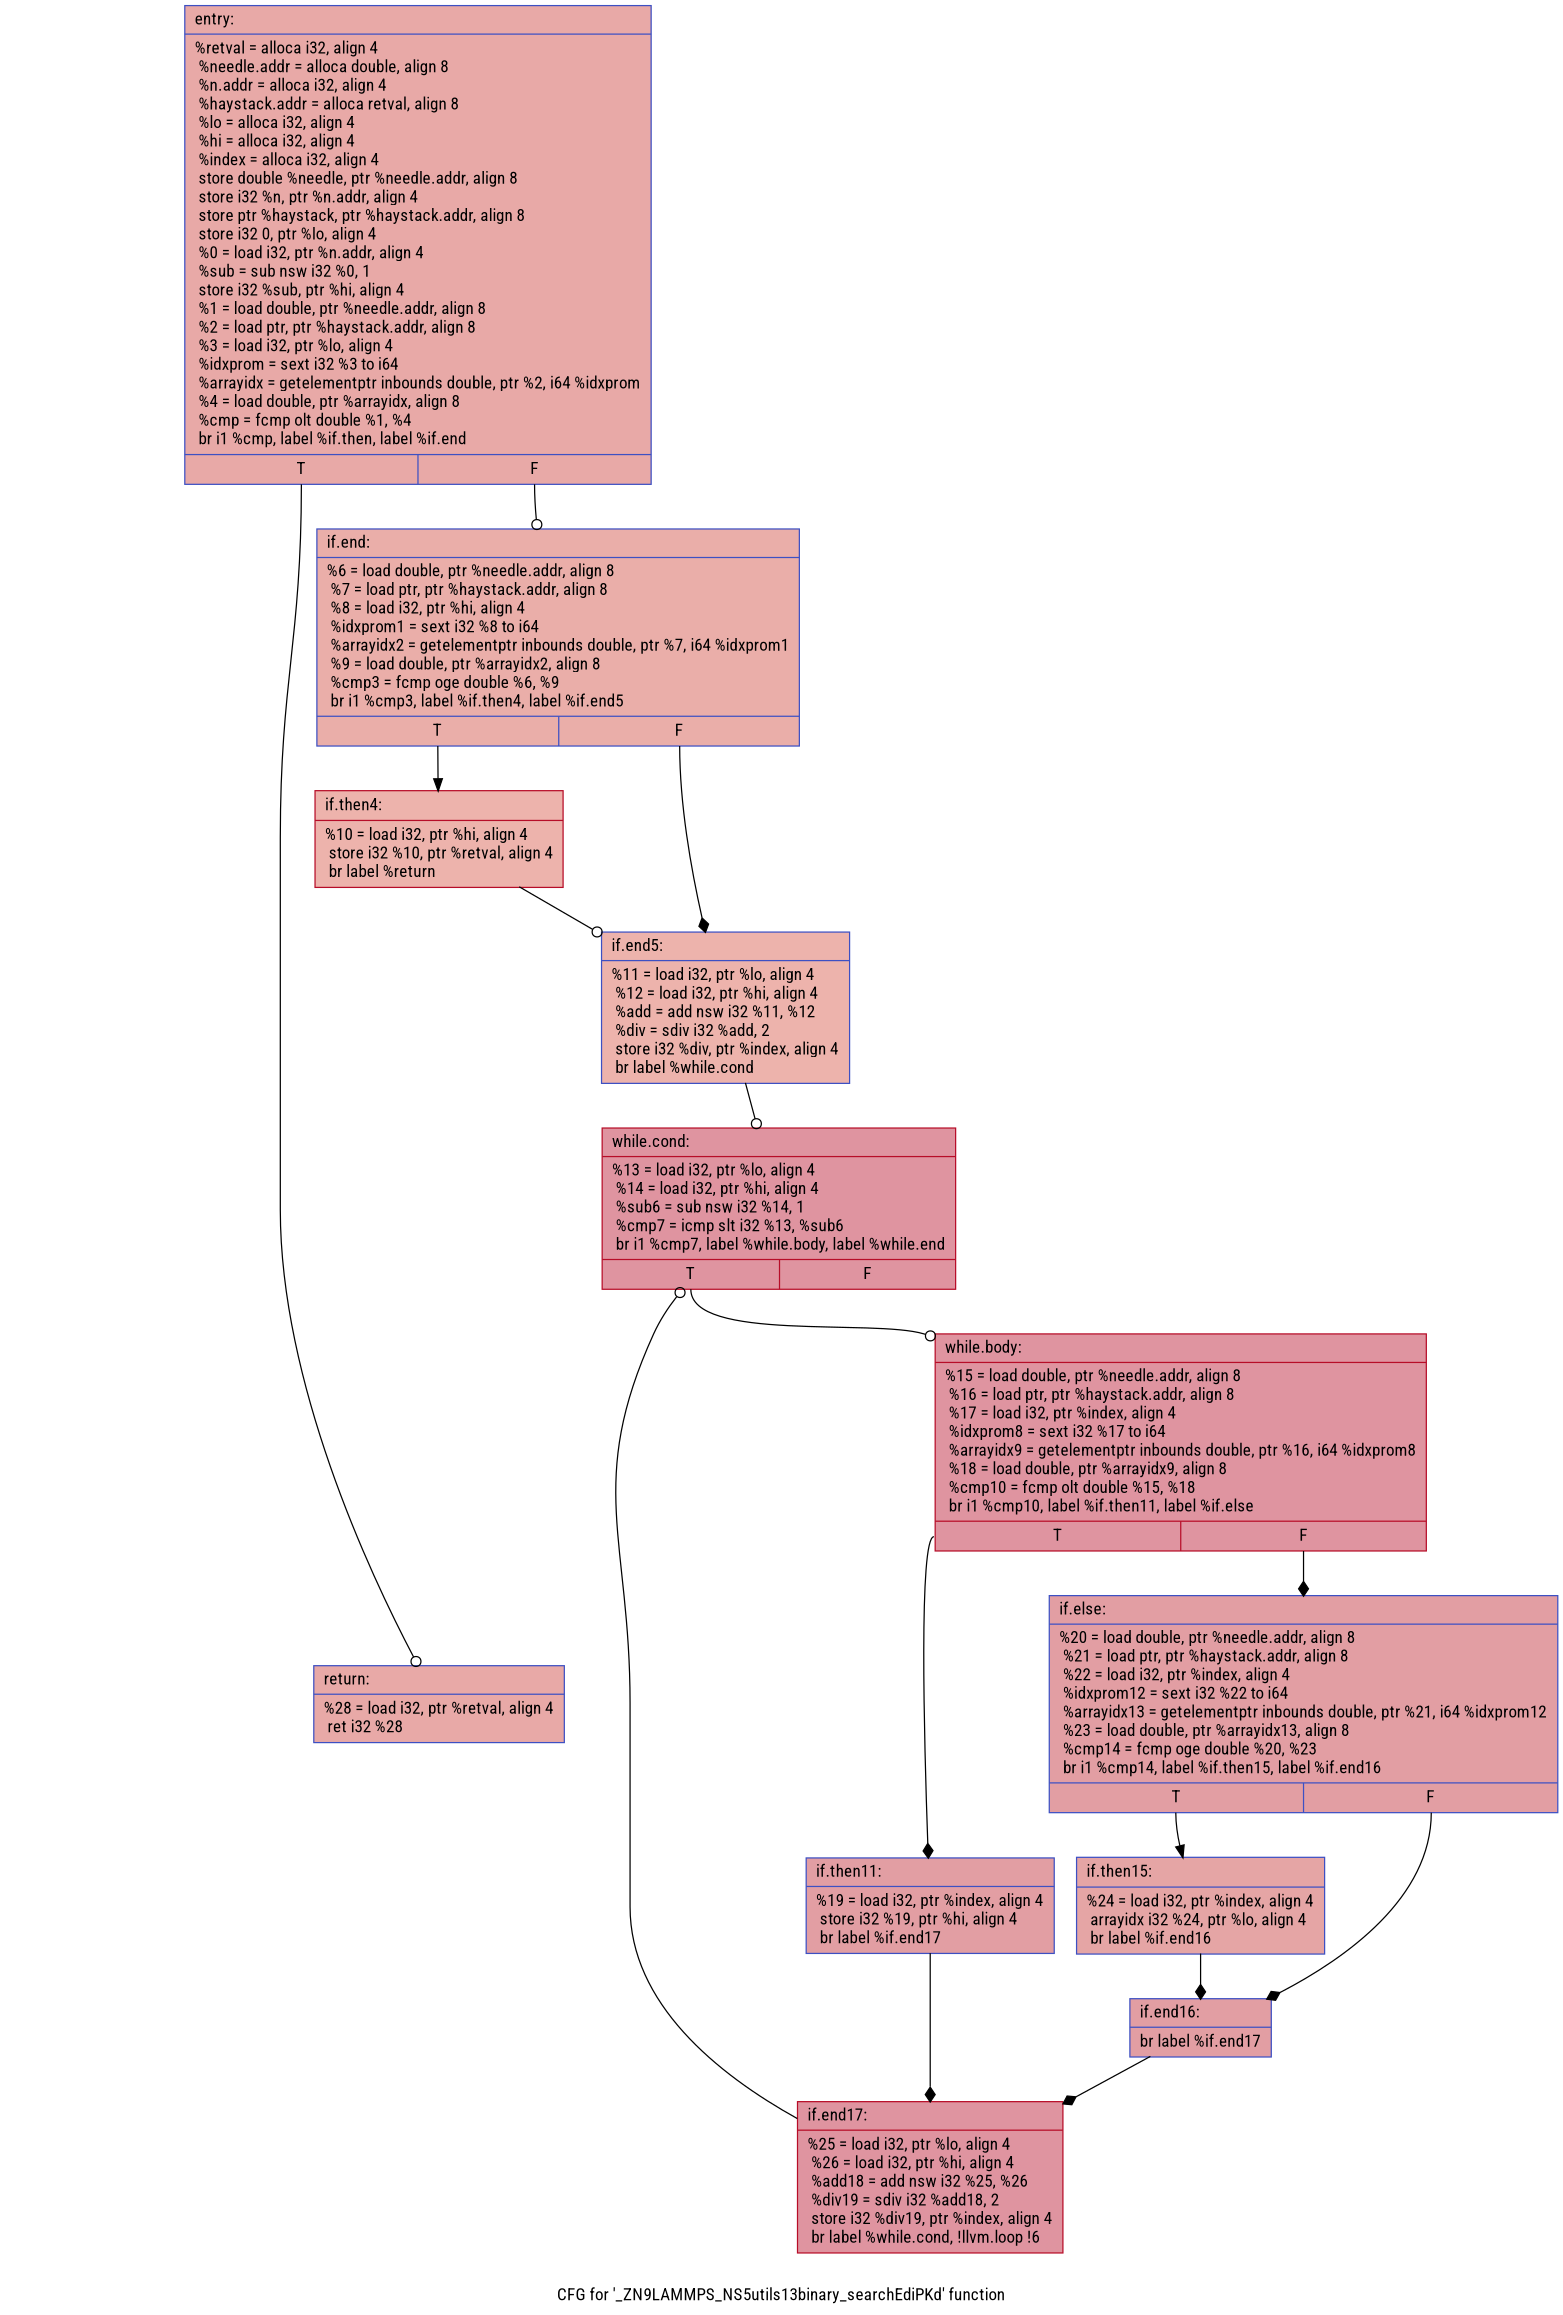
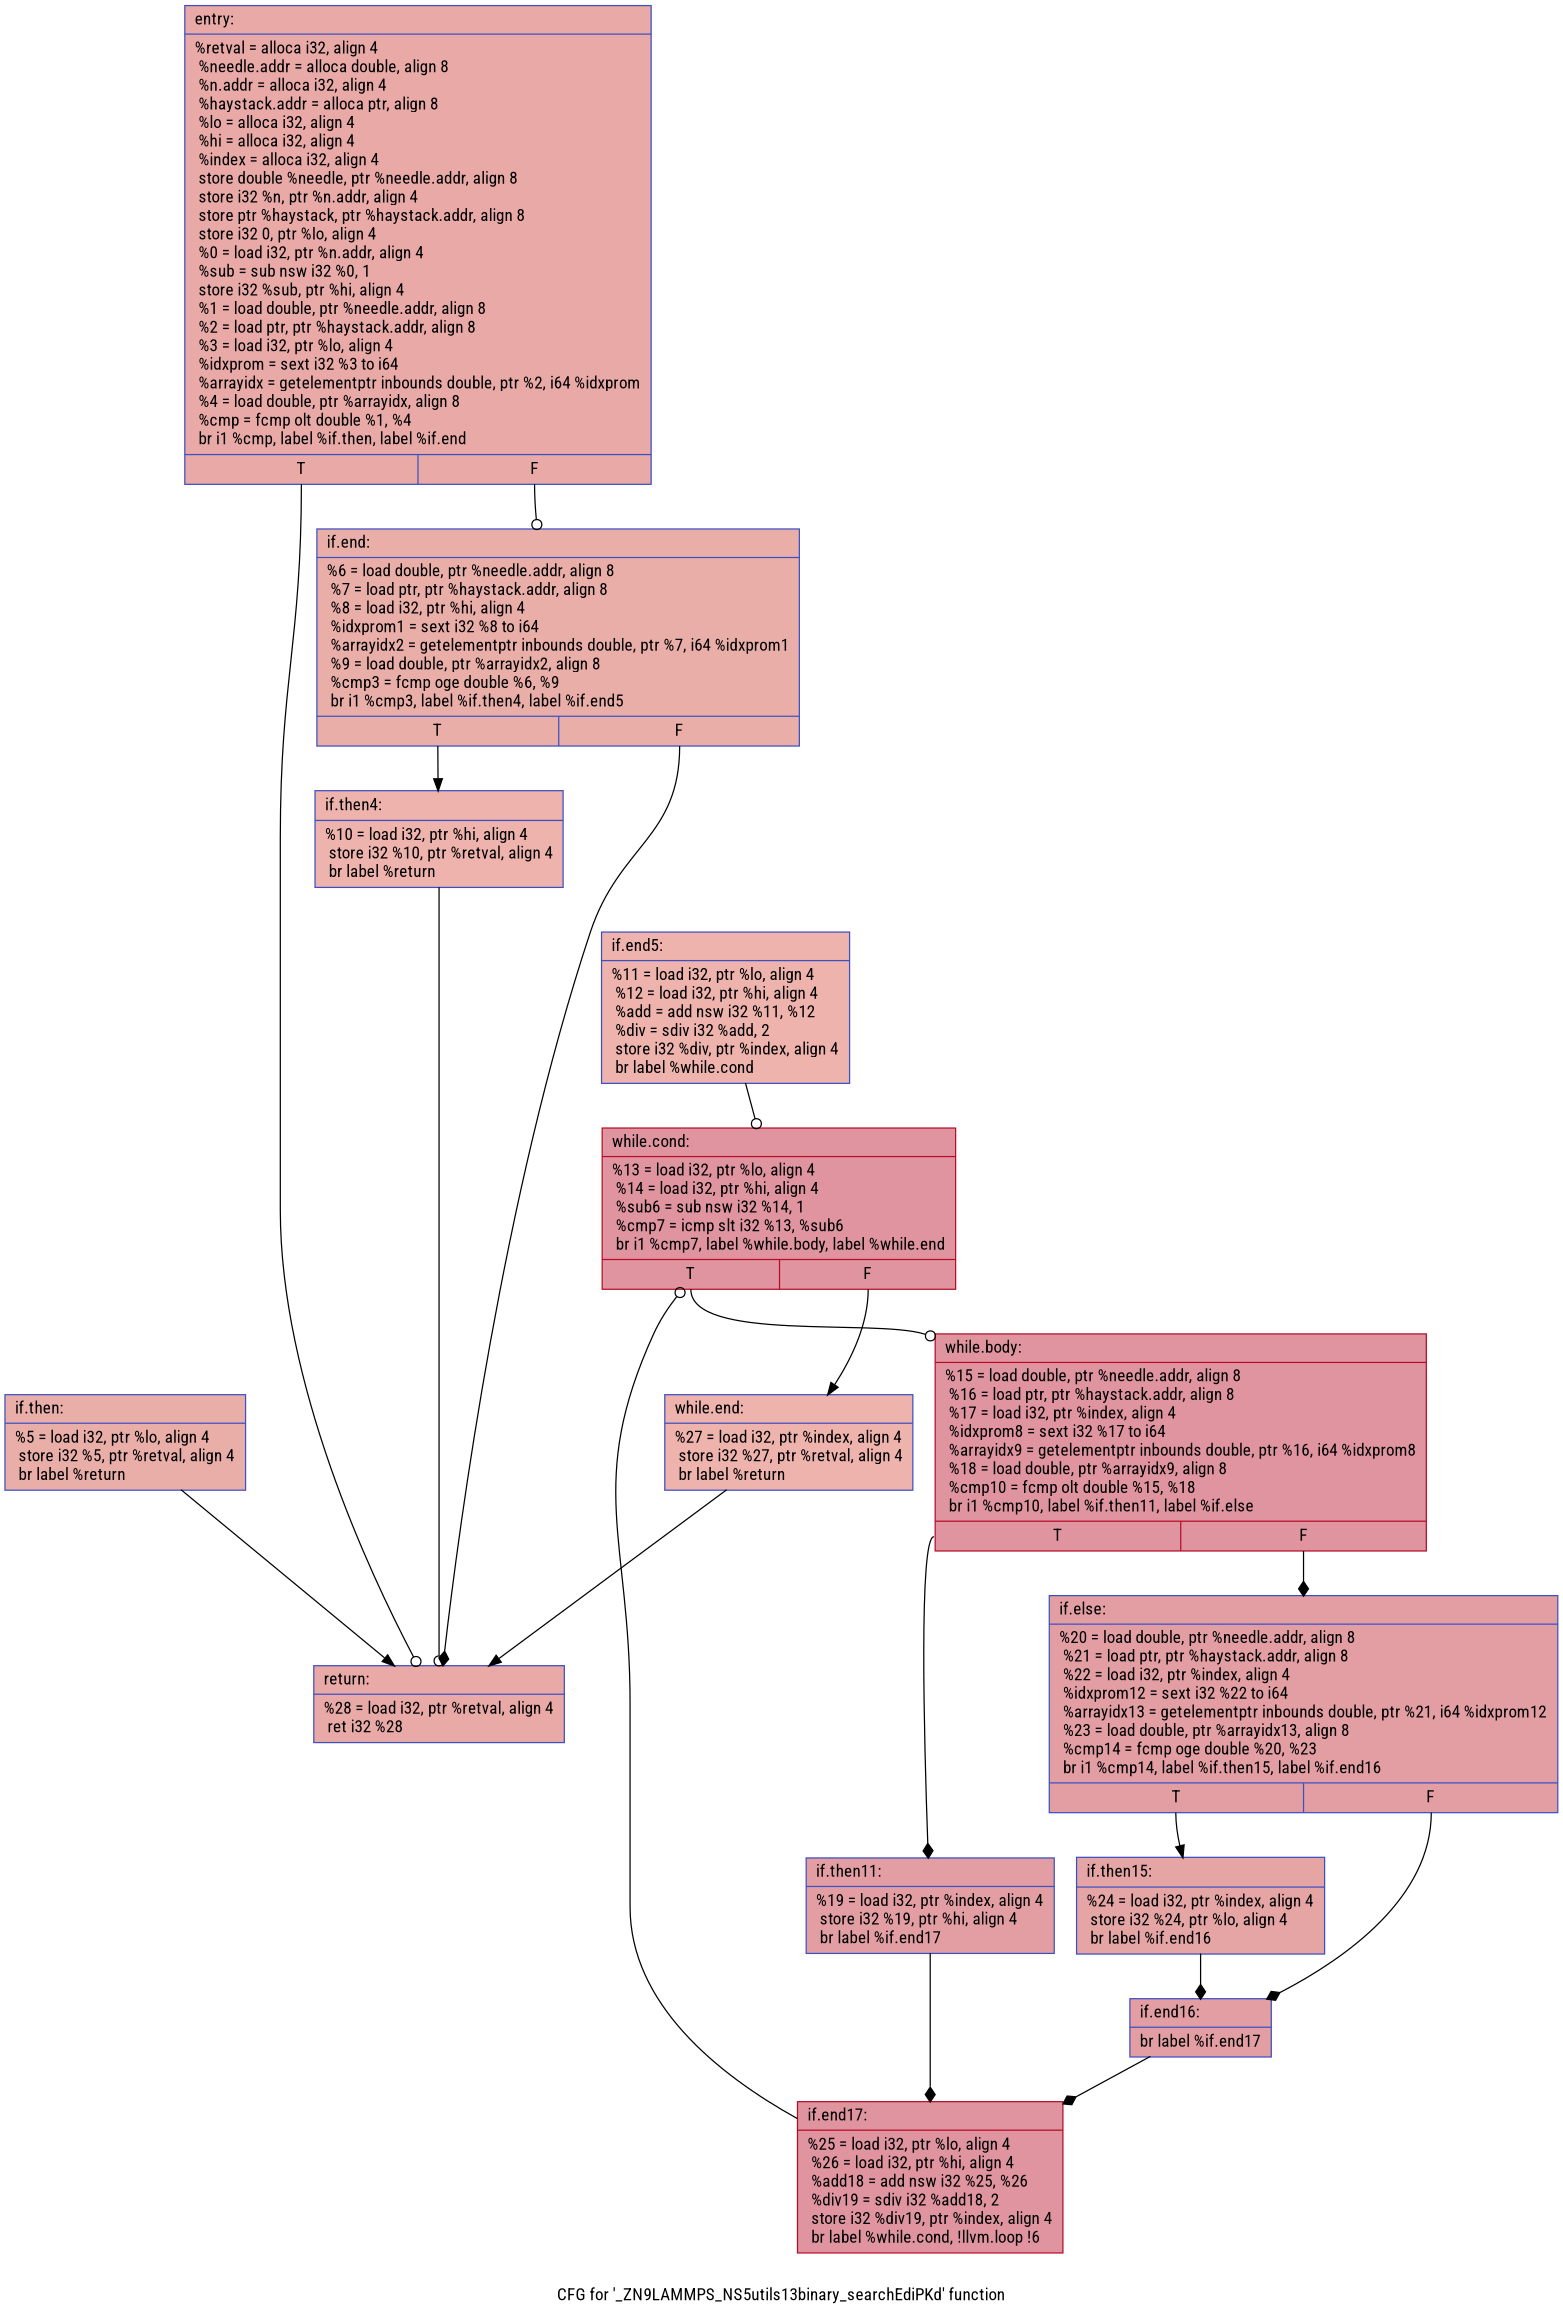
(327, 104) -> (317, 104)
(686, 832) -> (522, 1185)
(439, 839) -> (439, 839)
(556, 908) -> (439, 1271)
none -> (125, 1442)
none -> (789, 1442)
(1197, 1920) -> (1188, 1920)
